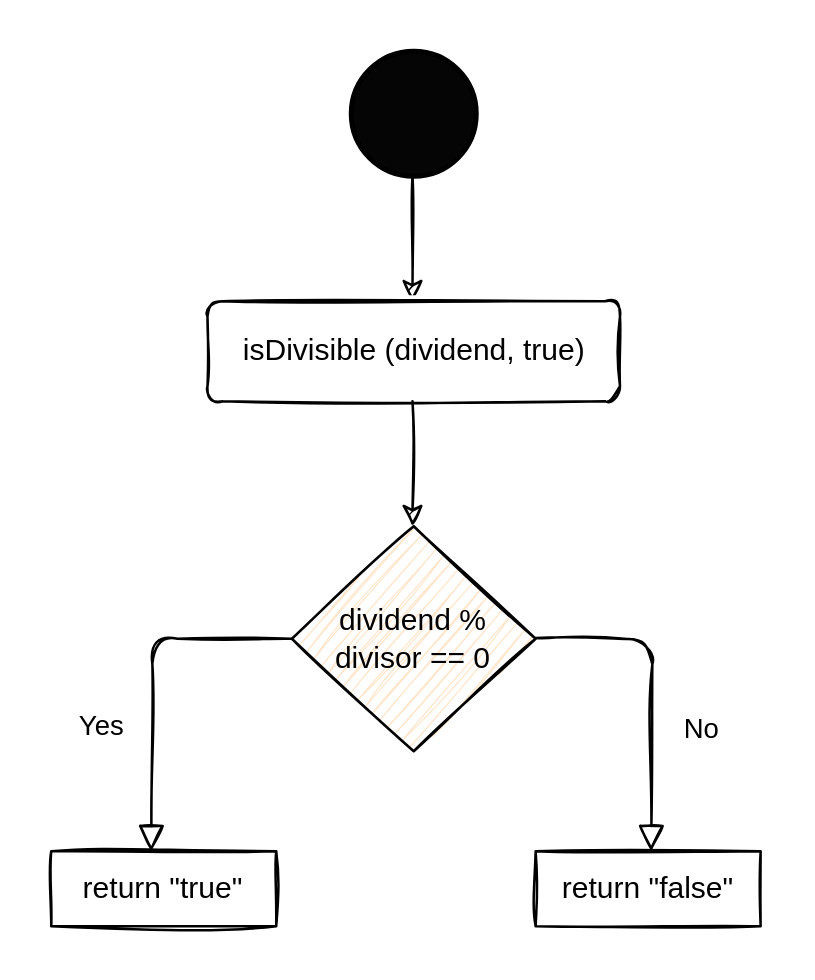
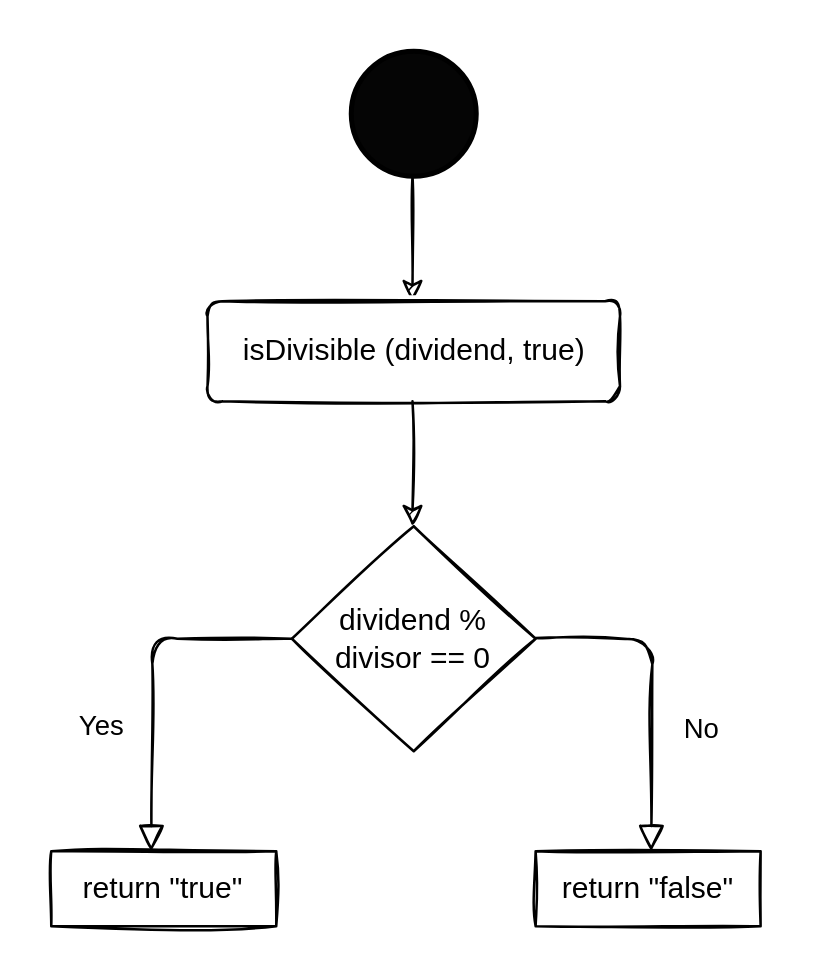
(414, 639) -> (414, 639)
